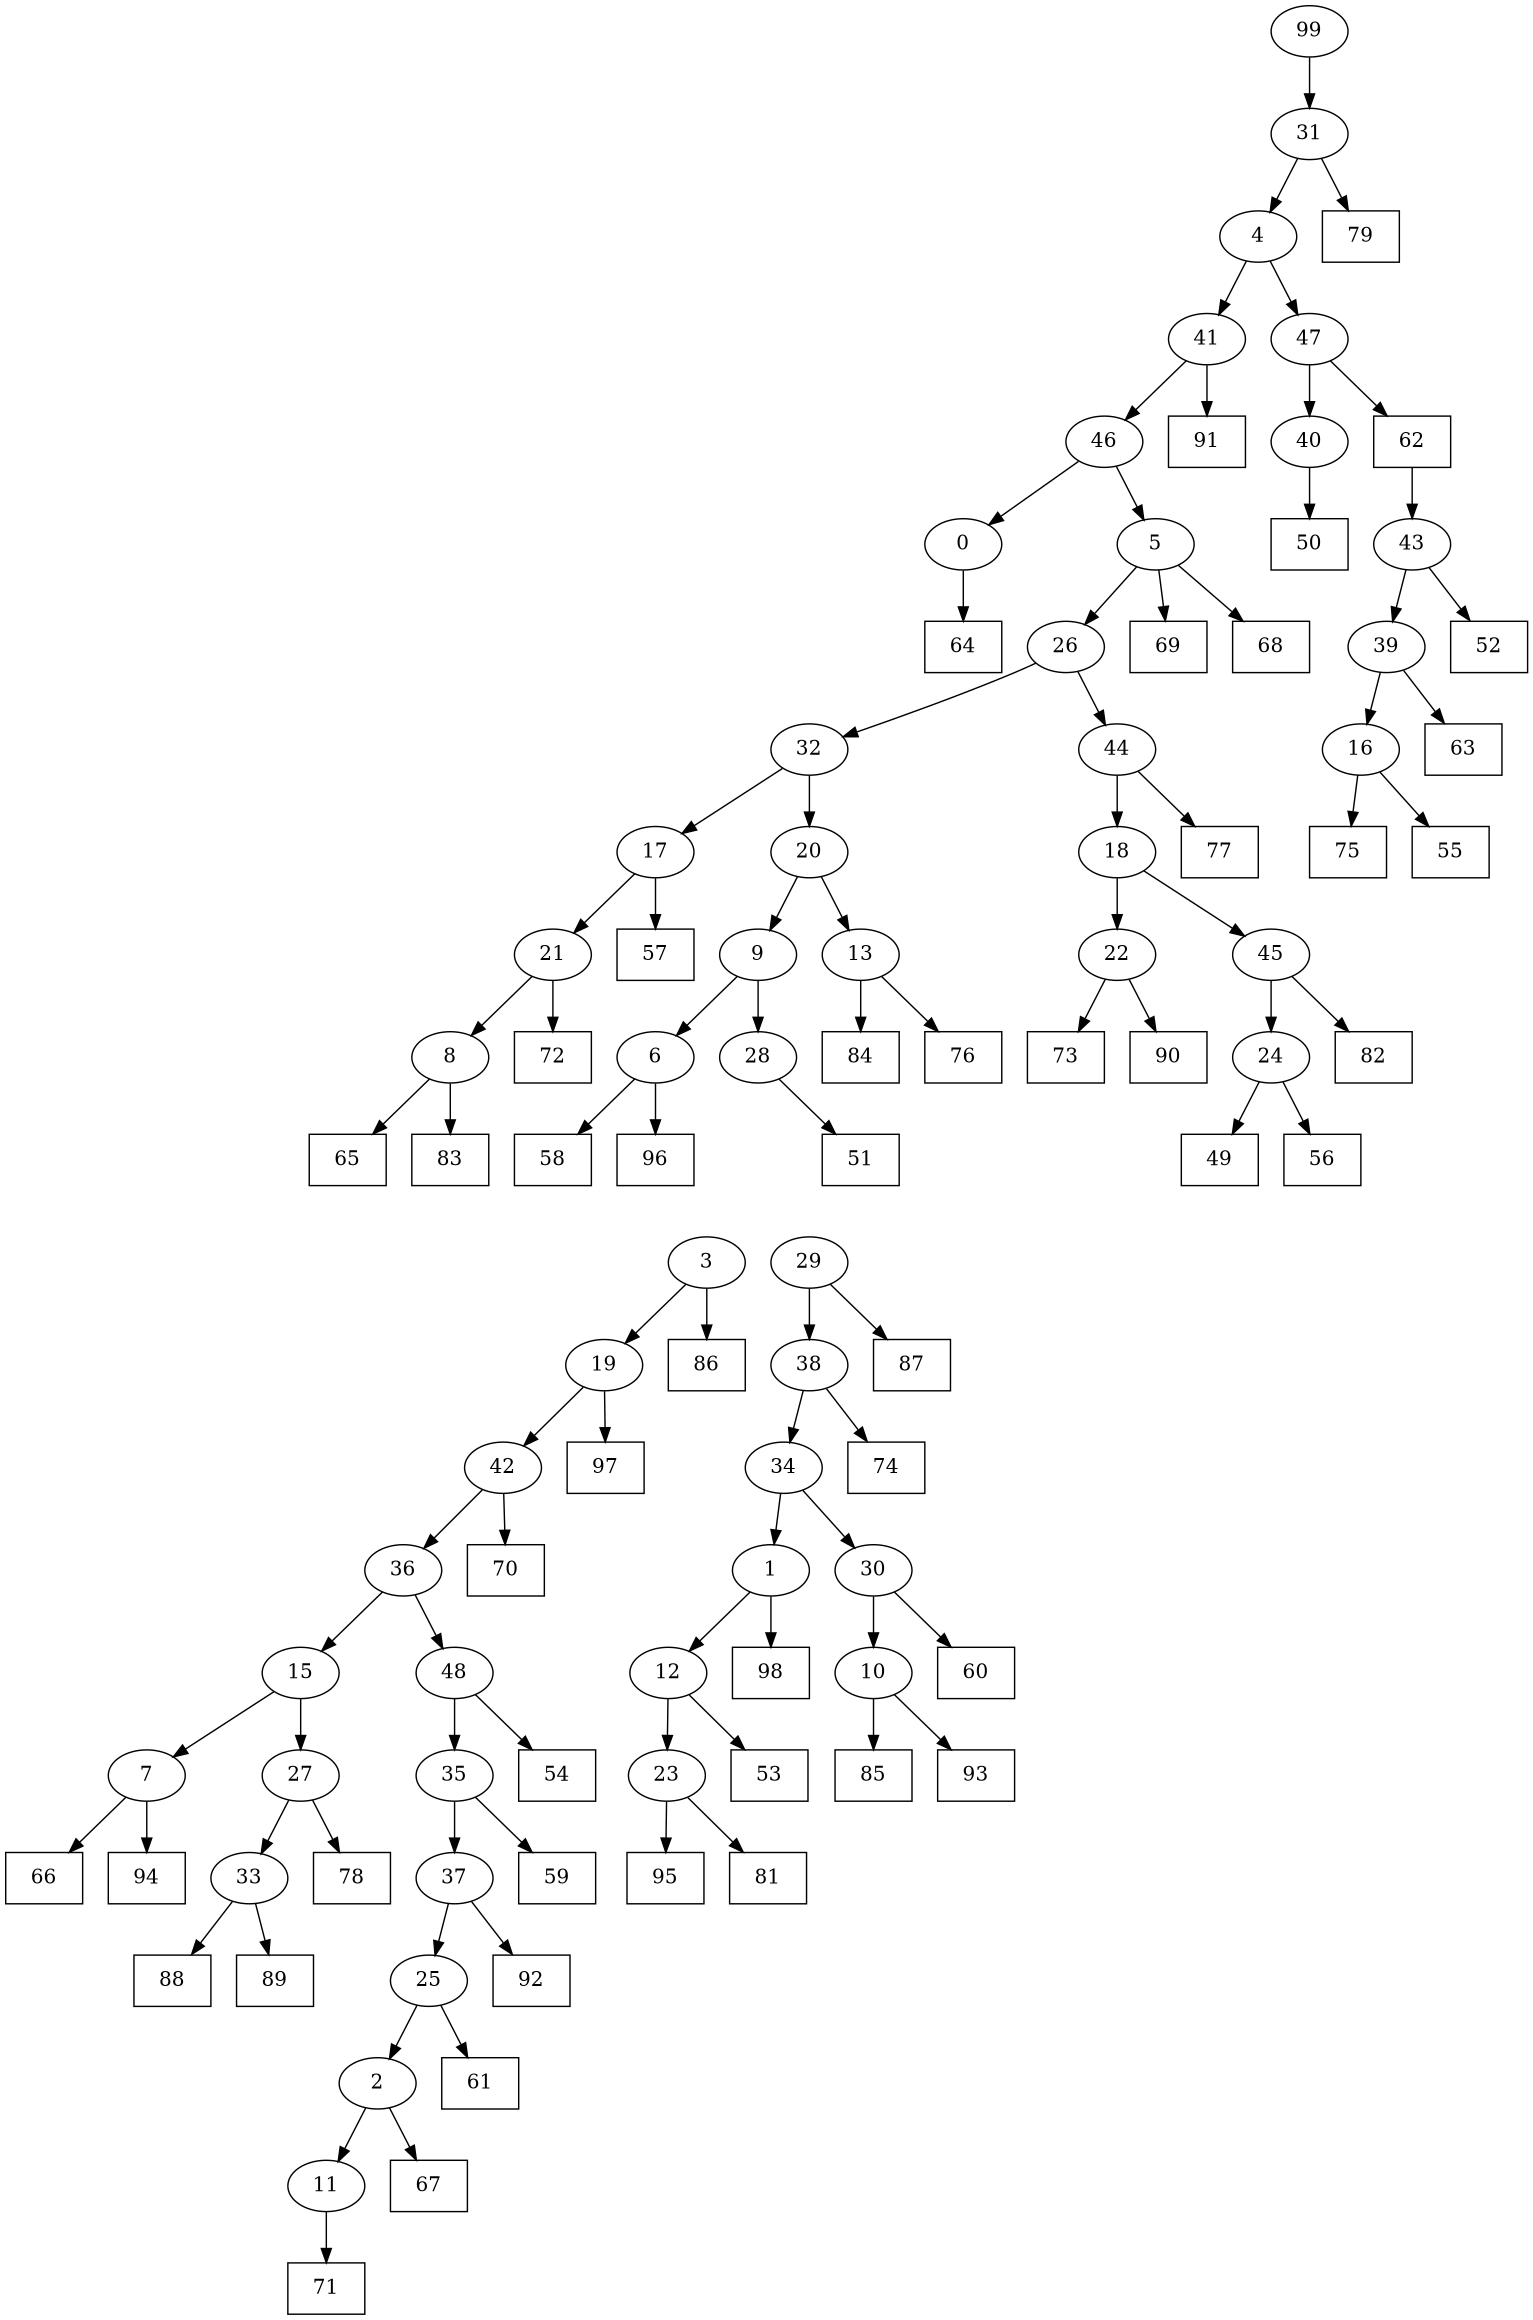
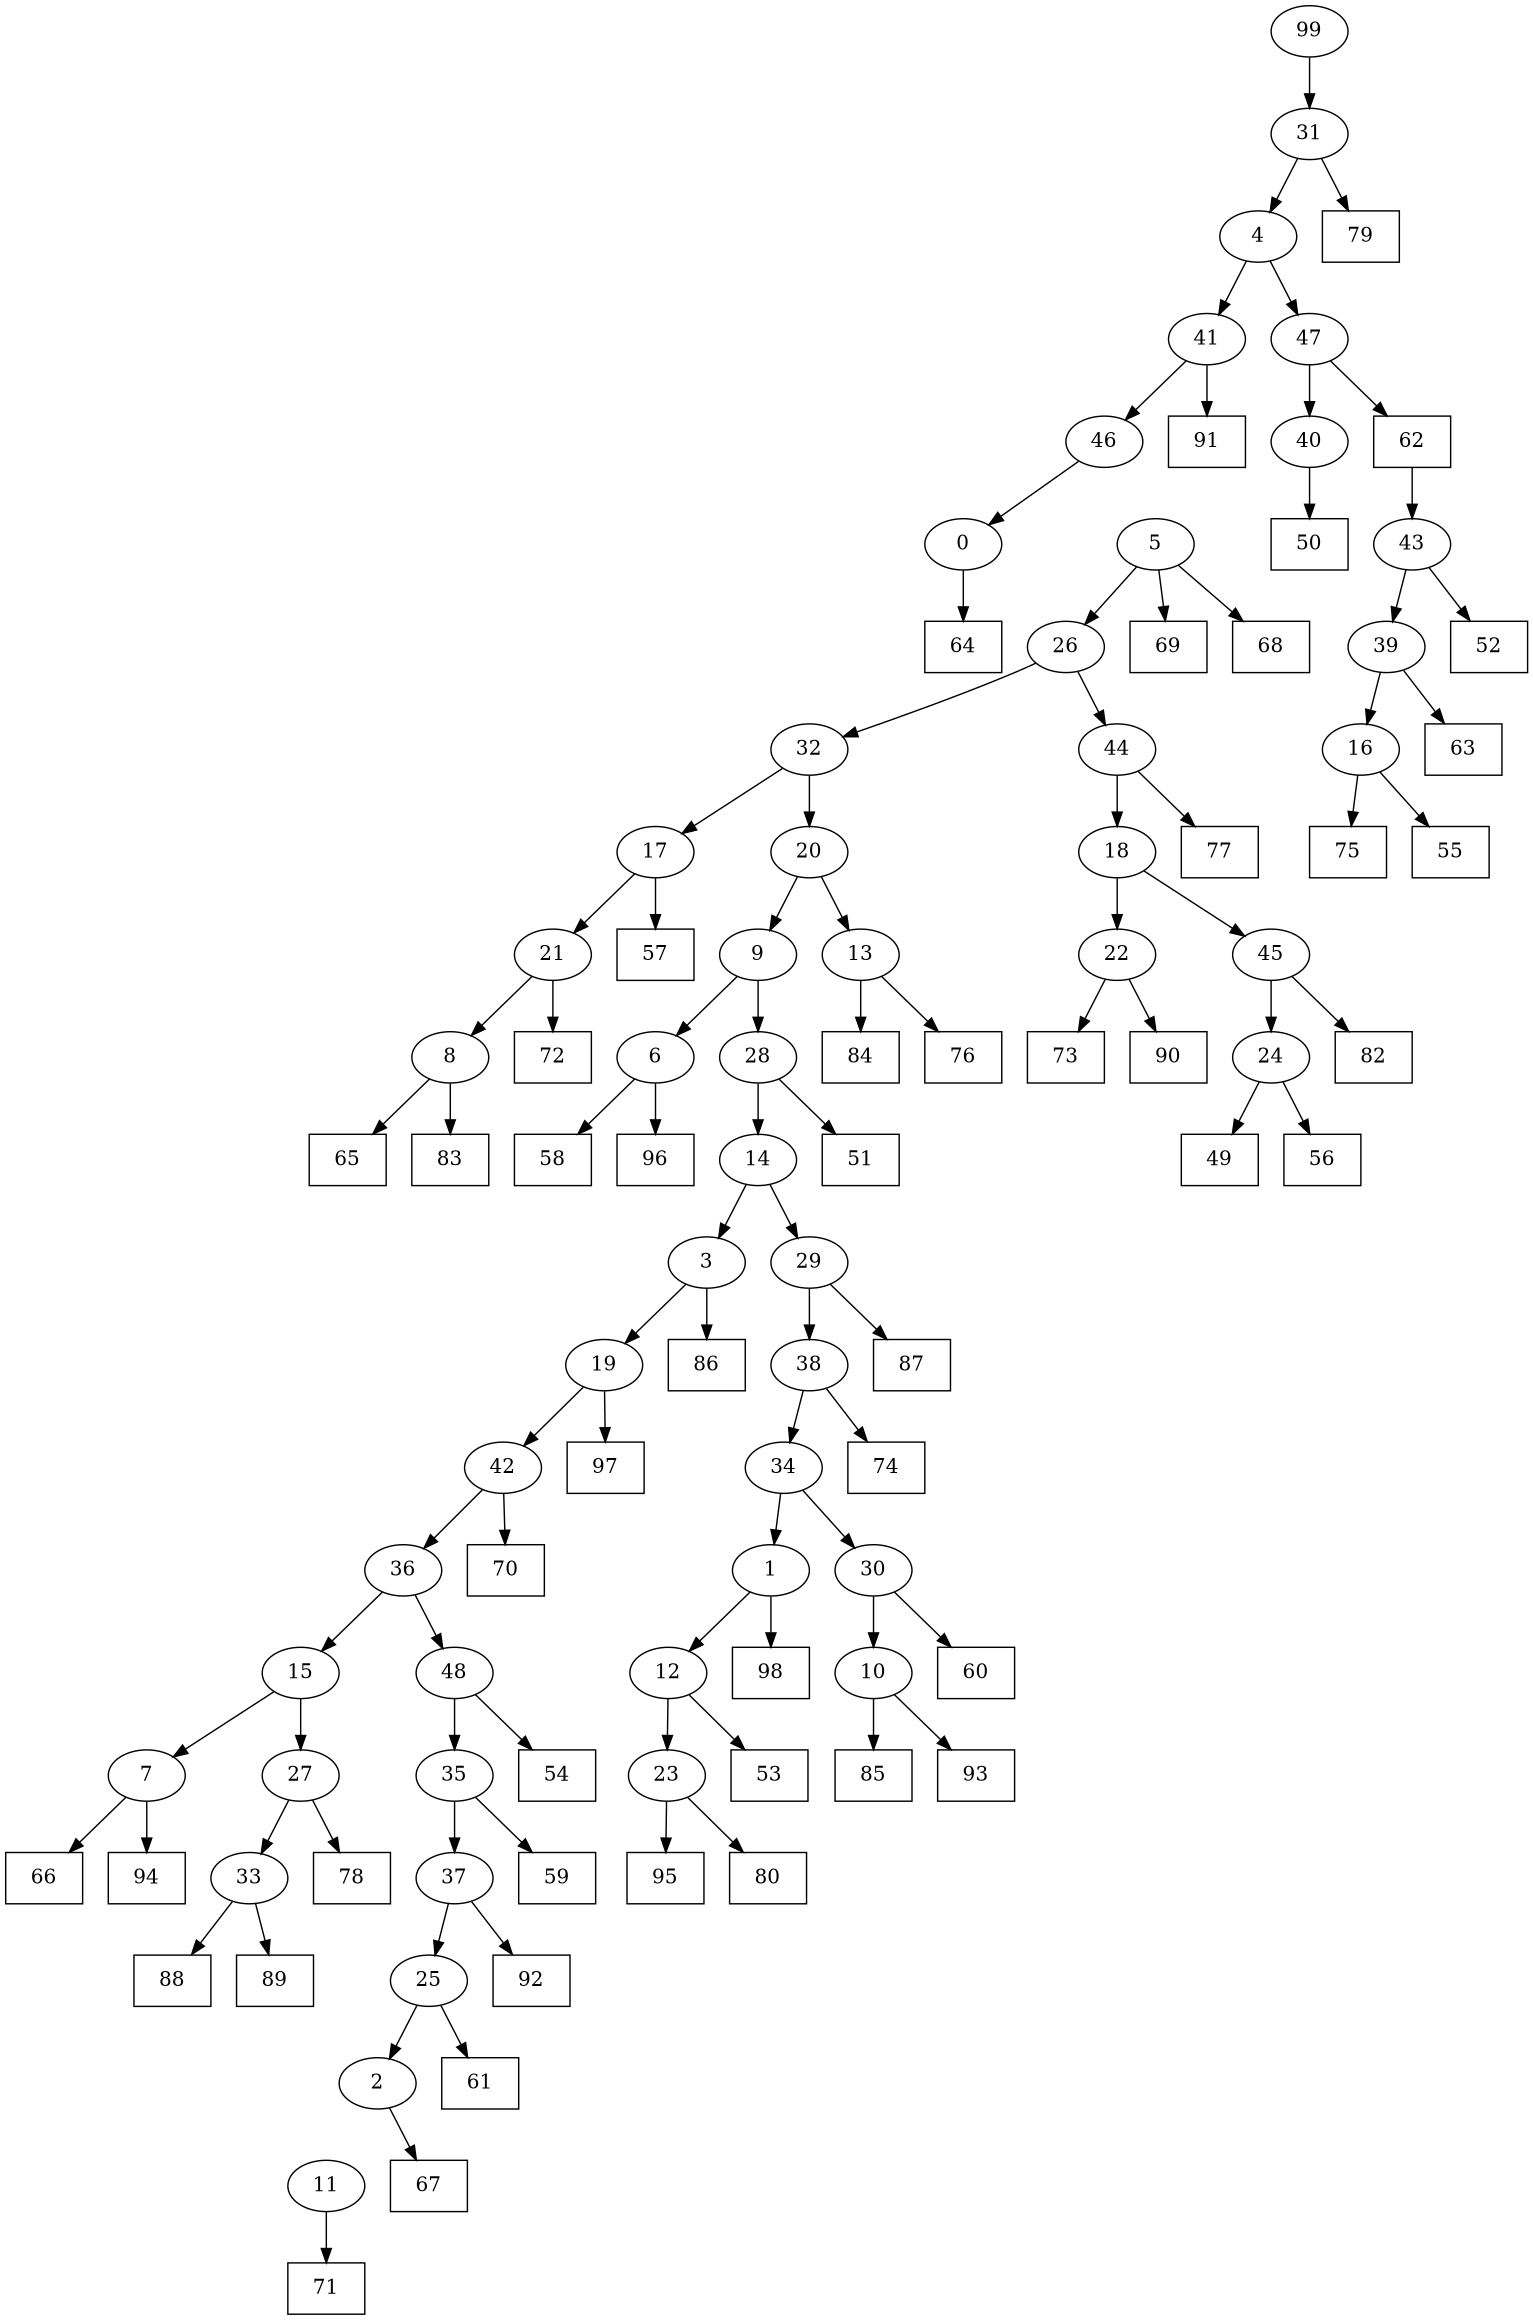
(1127, 487) -> none
none -> (758, 1160)
(768, 1878) -> (768, 1878)
(355, 2128) -> none
